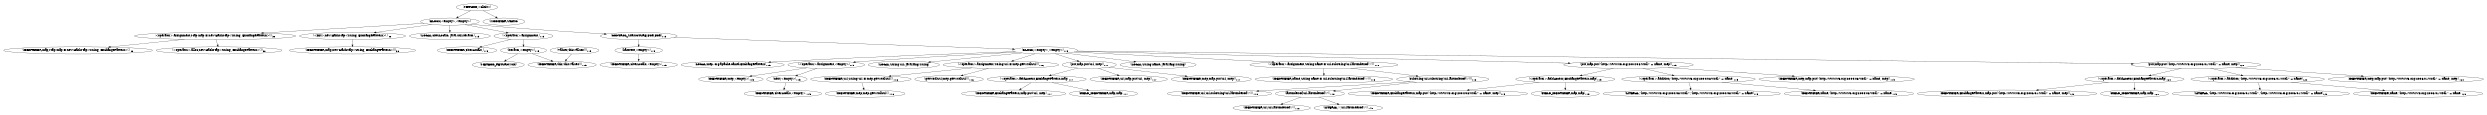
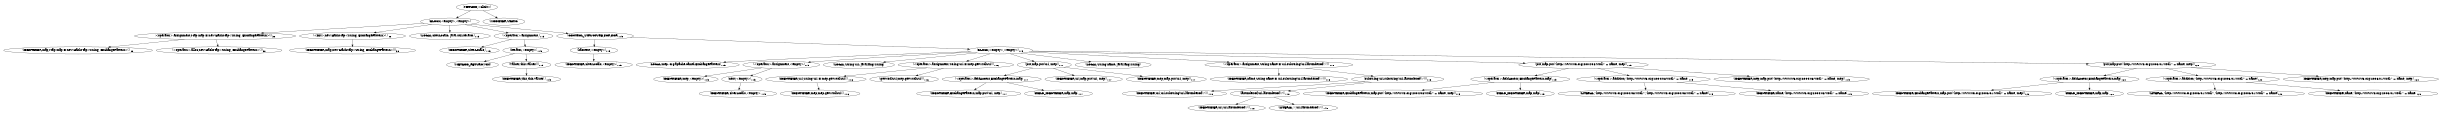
(542, 57) -> (526, 57)
